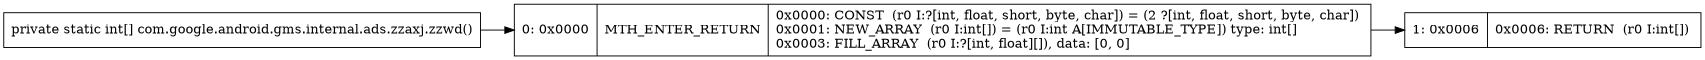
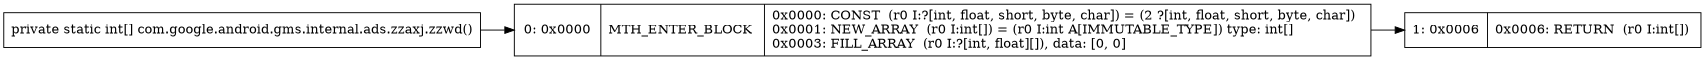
(683, 30) -> (681, 30)
